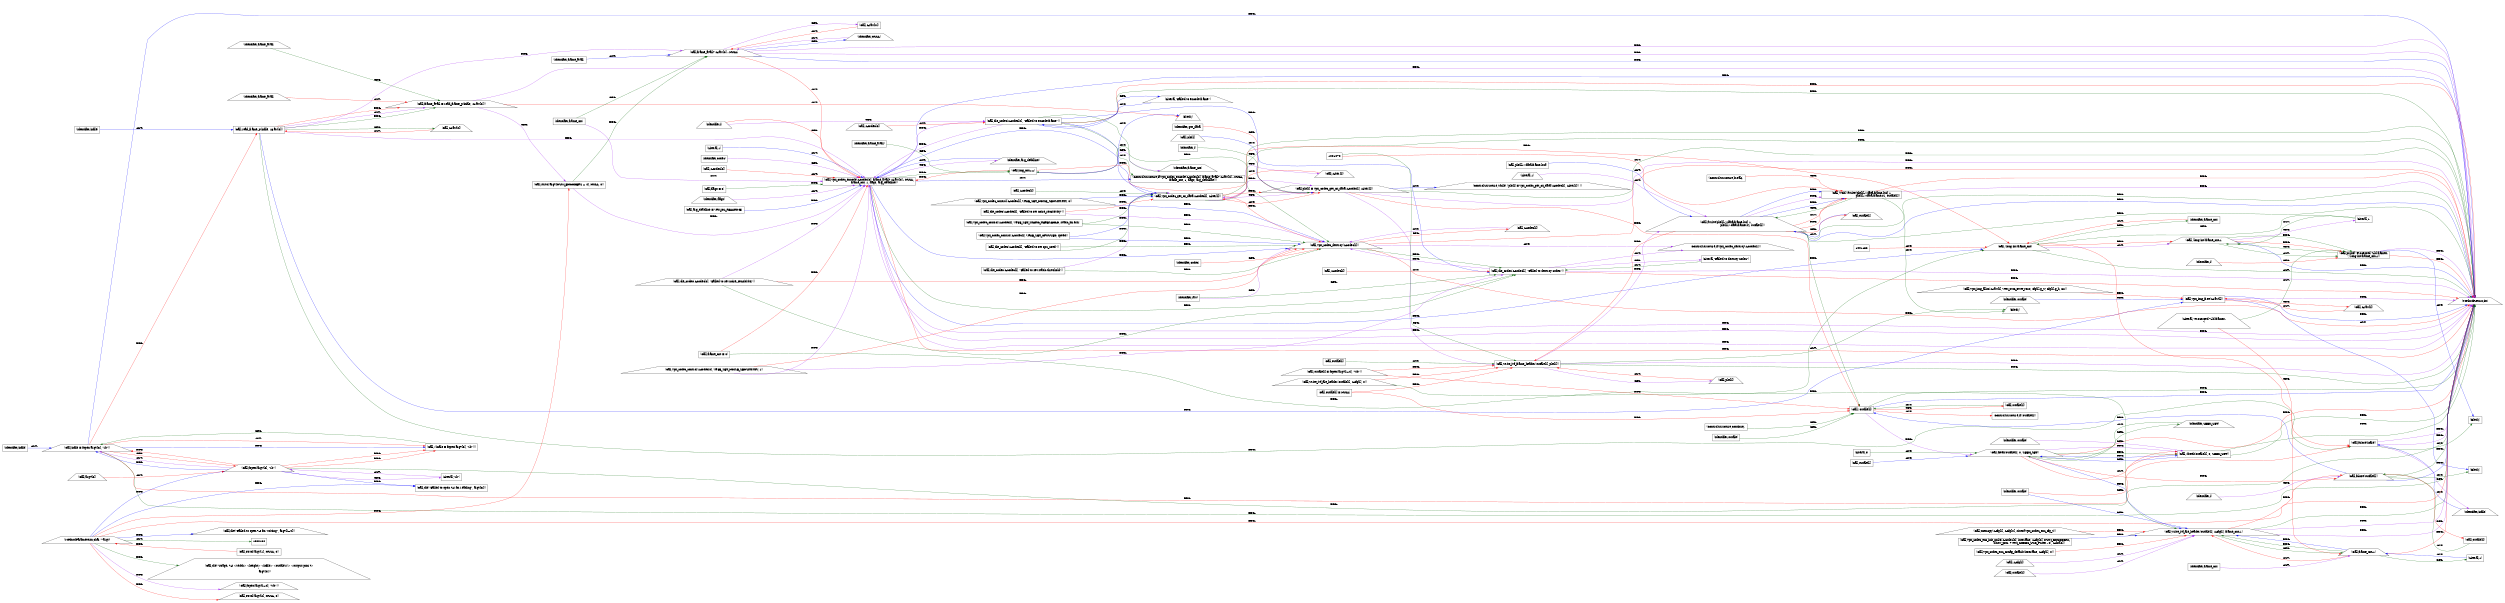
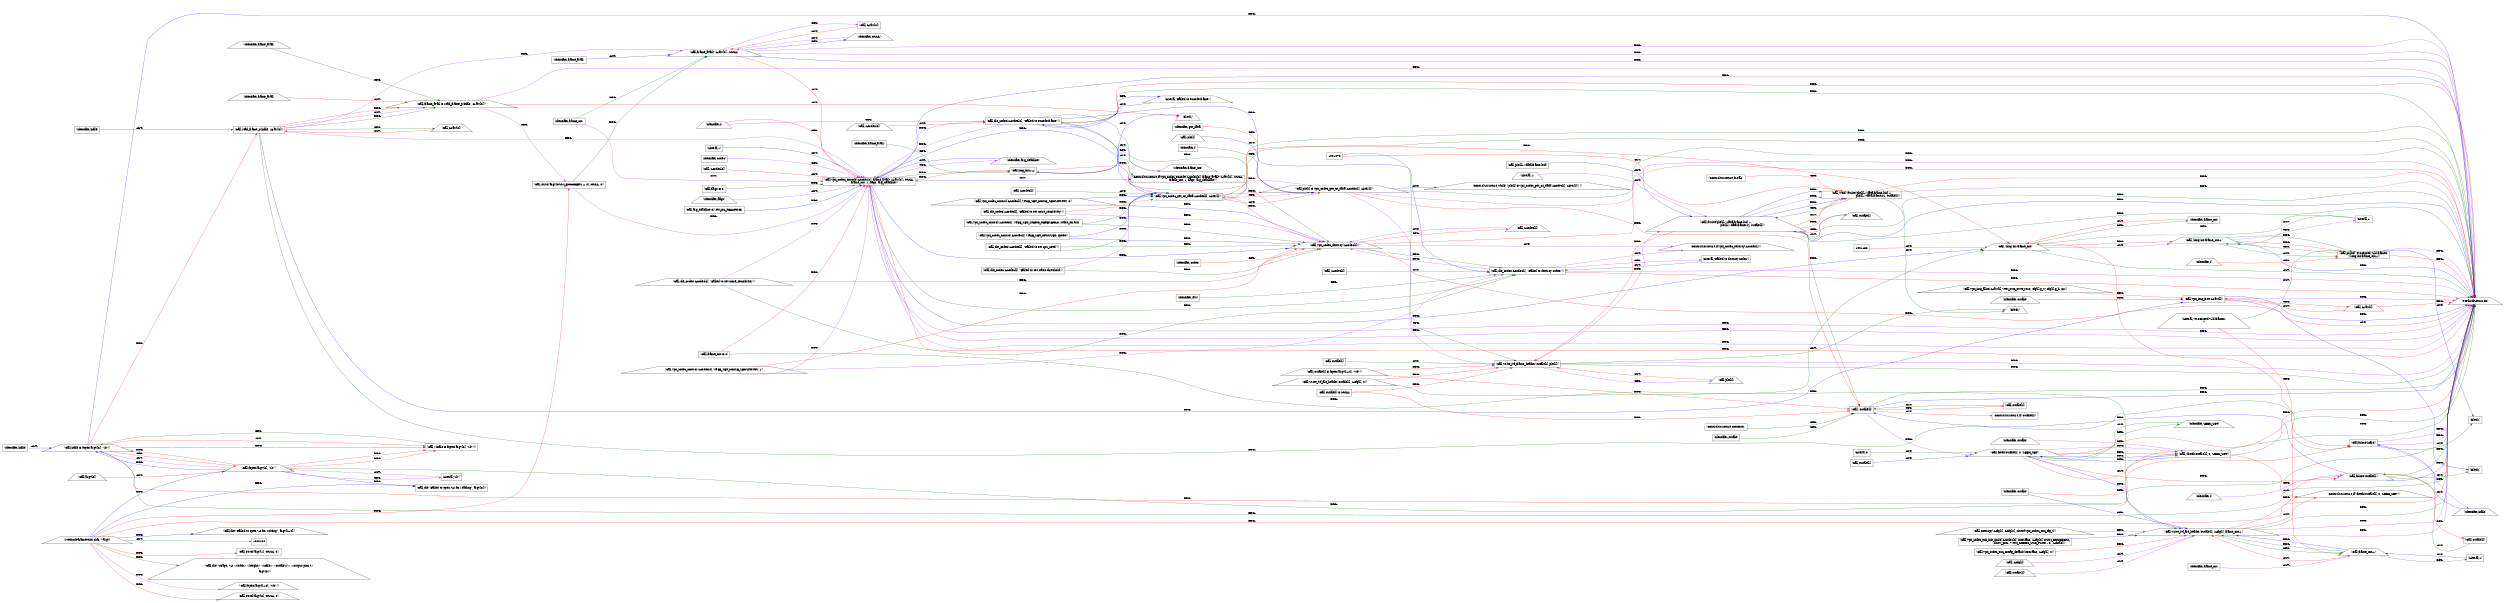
(1334, 174) -> none
(1257, 291) -> none
none -> (2364, 494)
(2446, 516) -> (2414, 305)
(177, 549) -> (165, 556)
